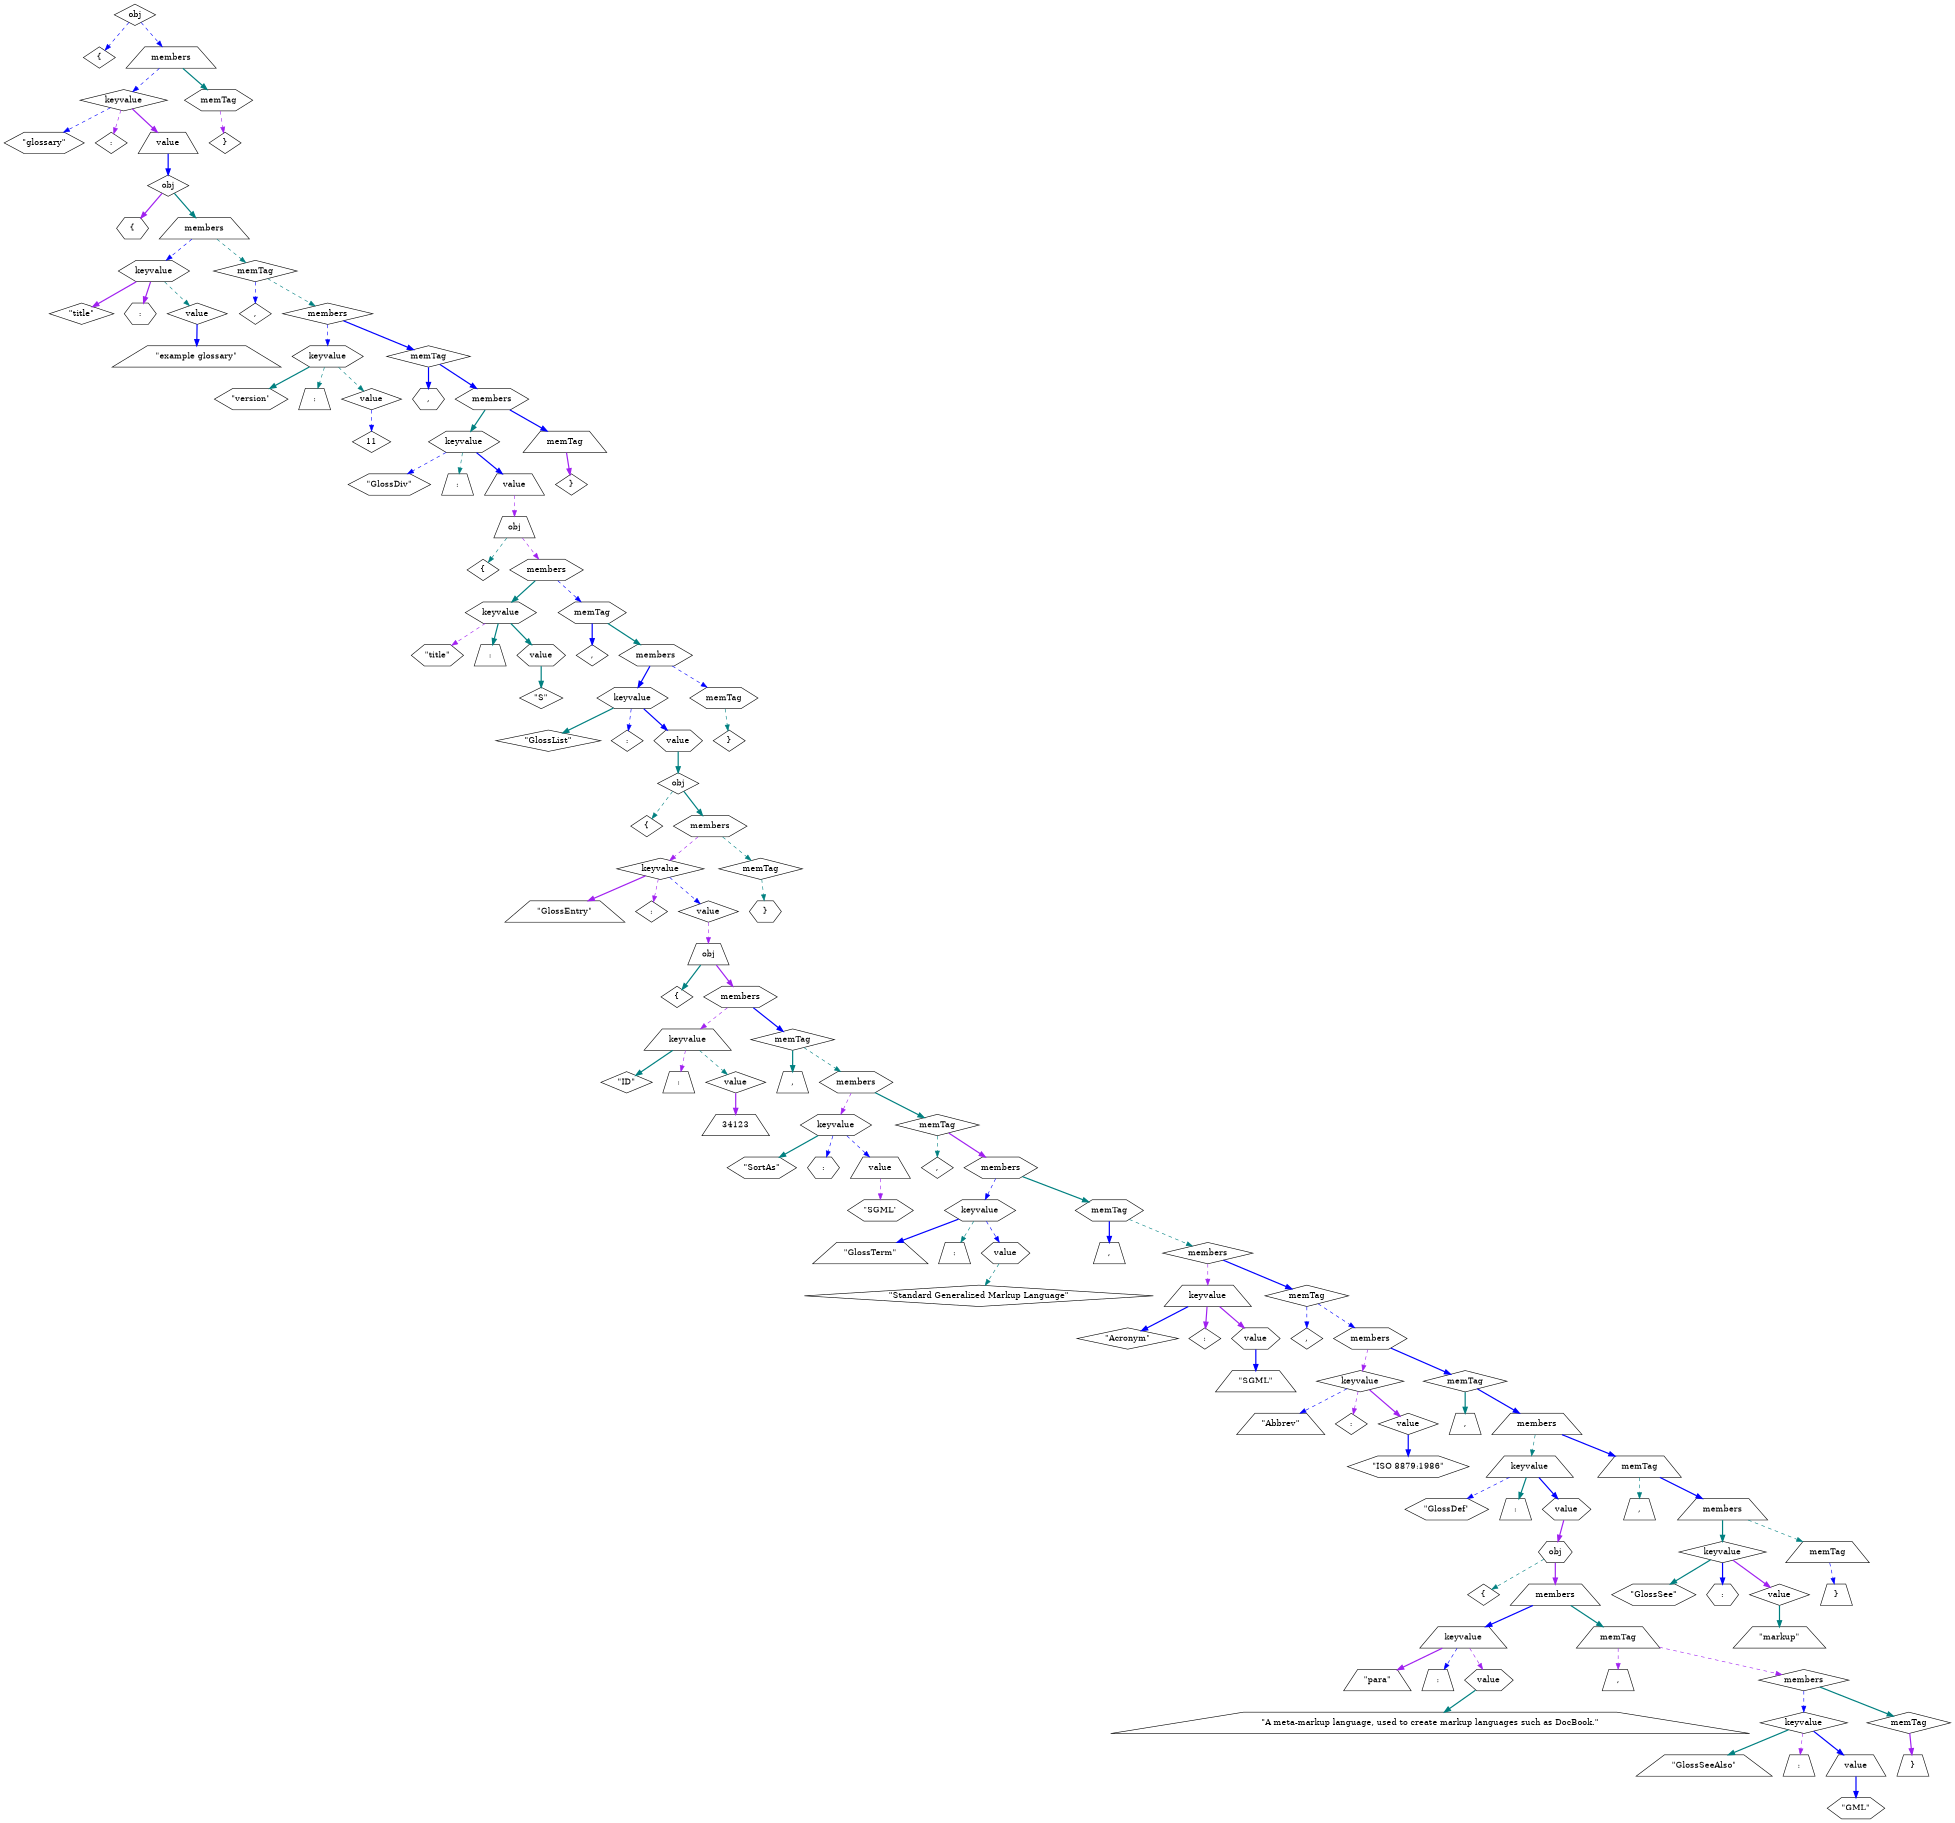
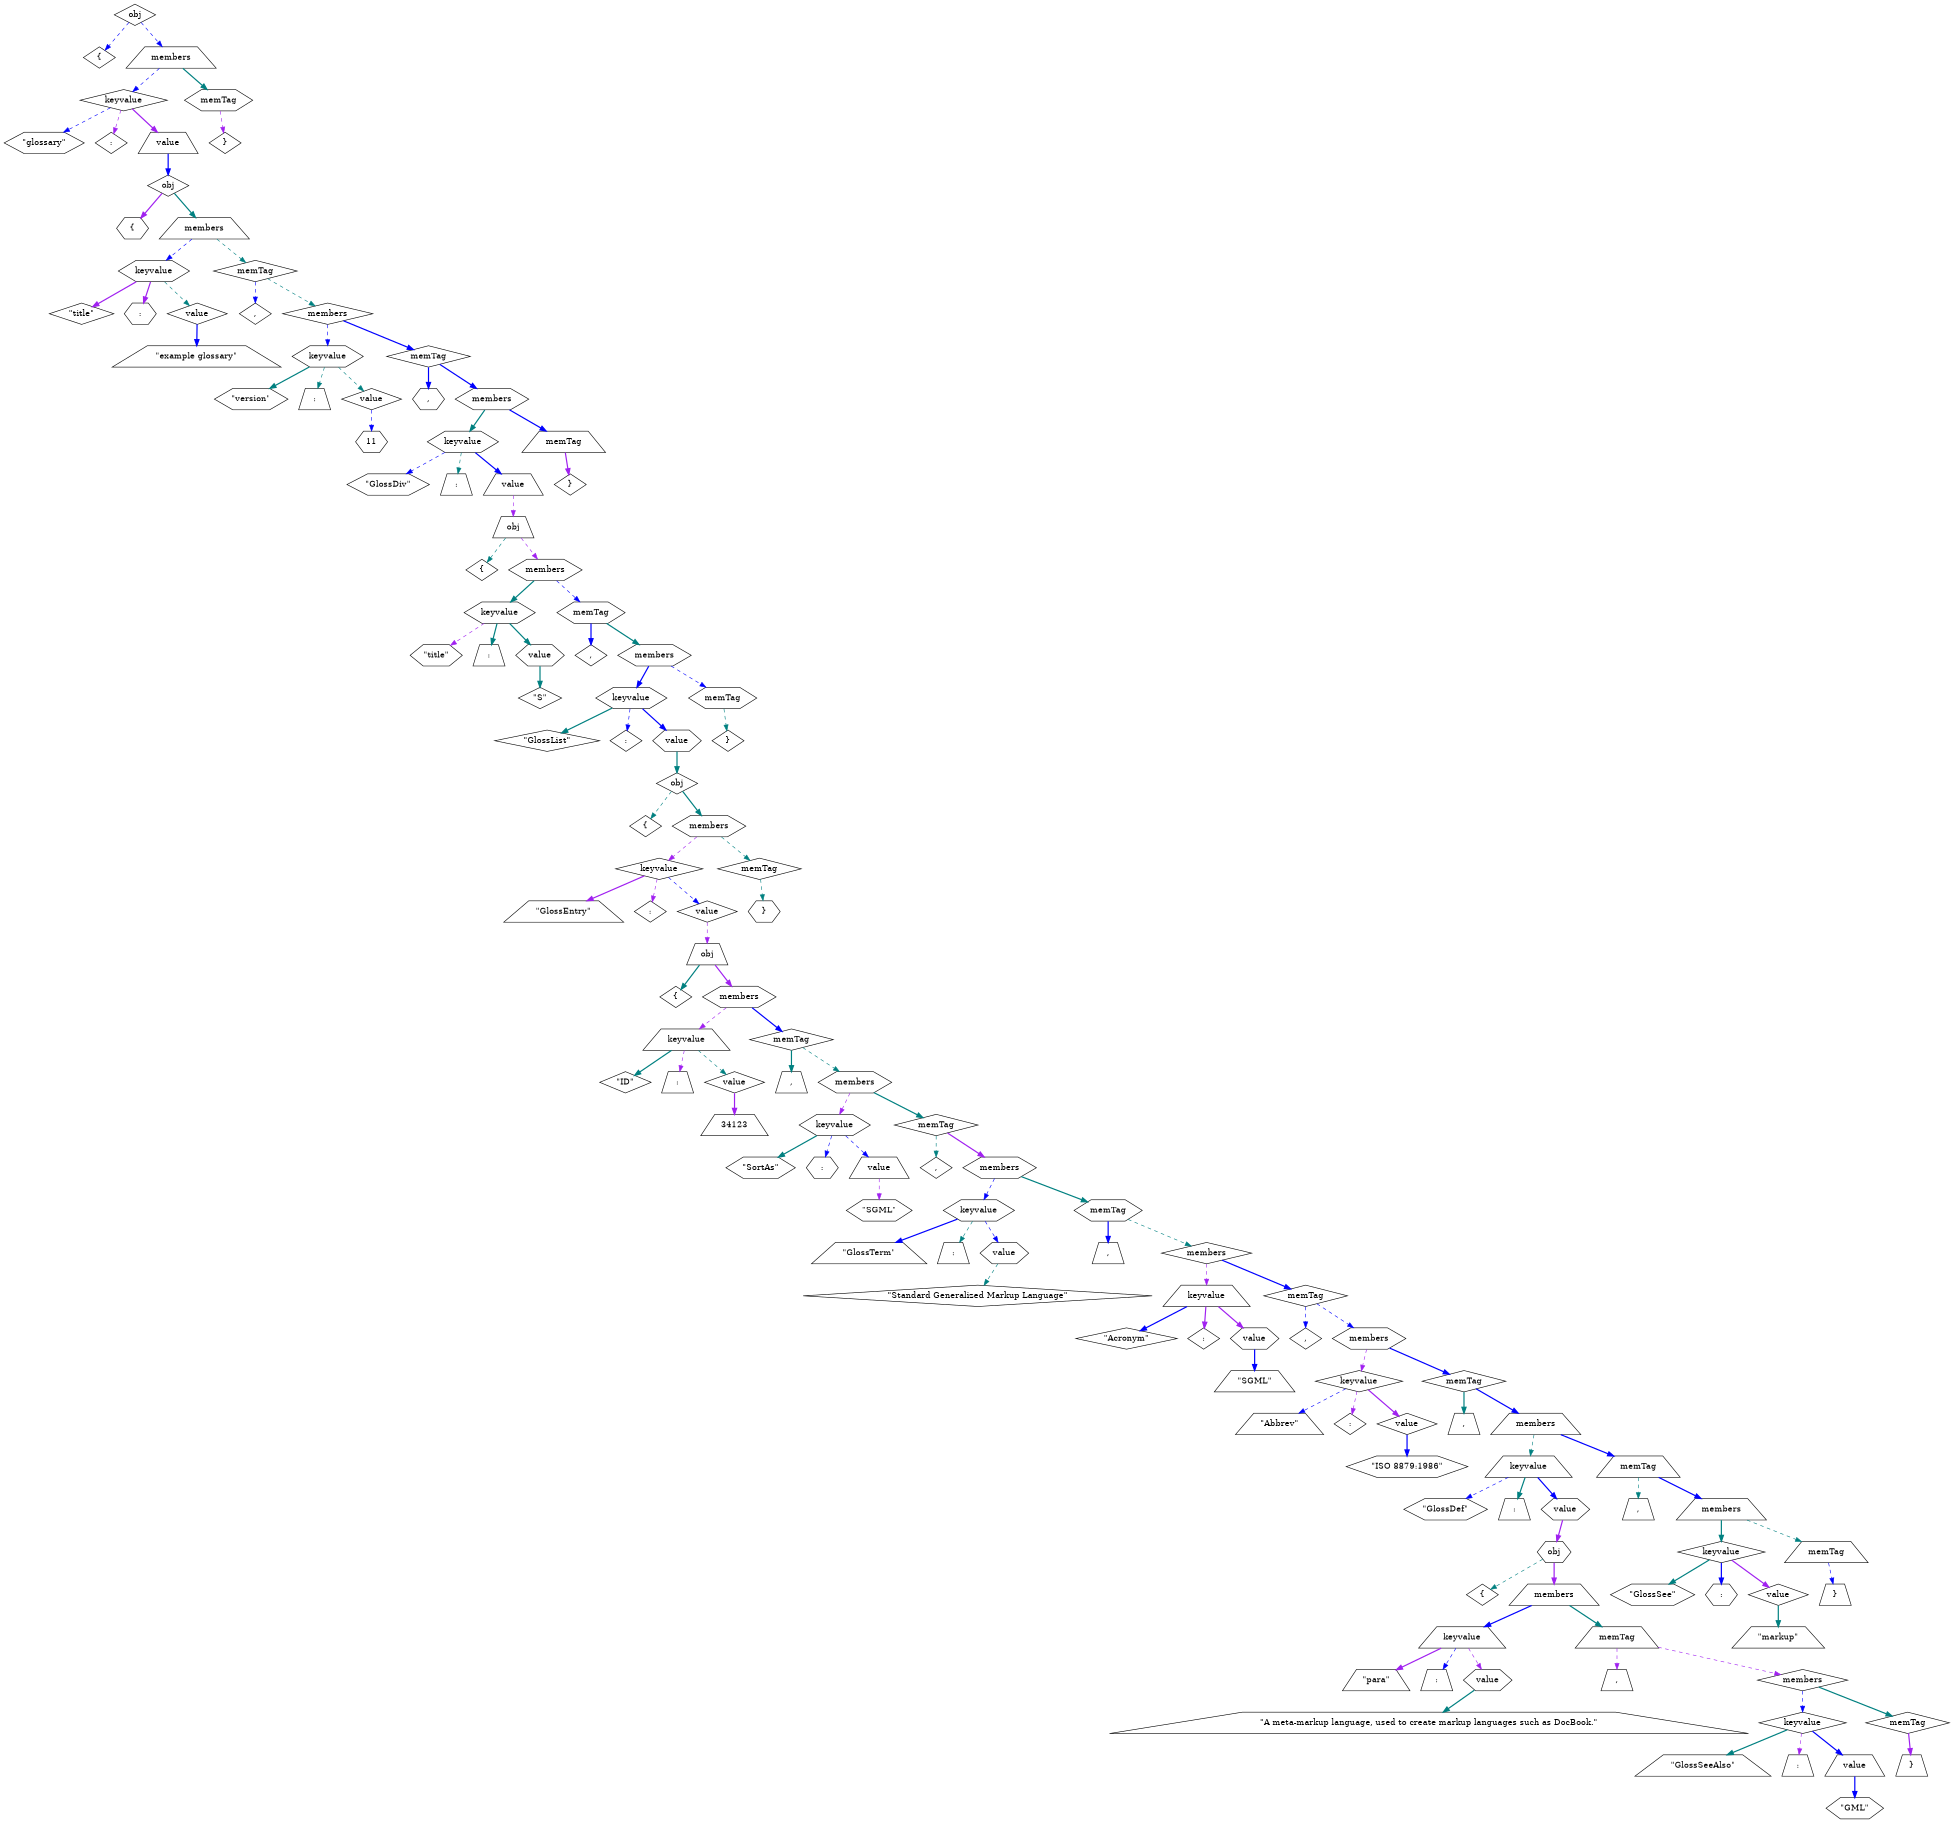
(372, 442) -> (372, 442)
